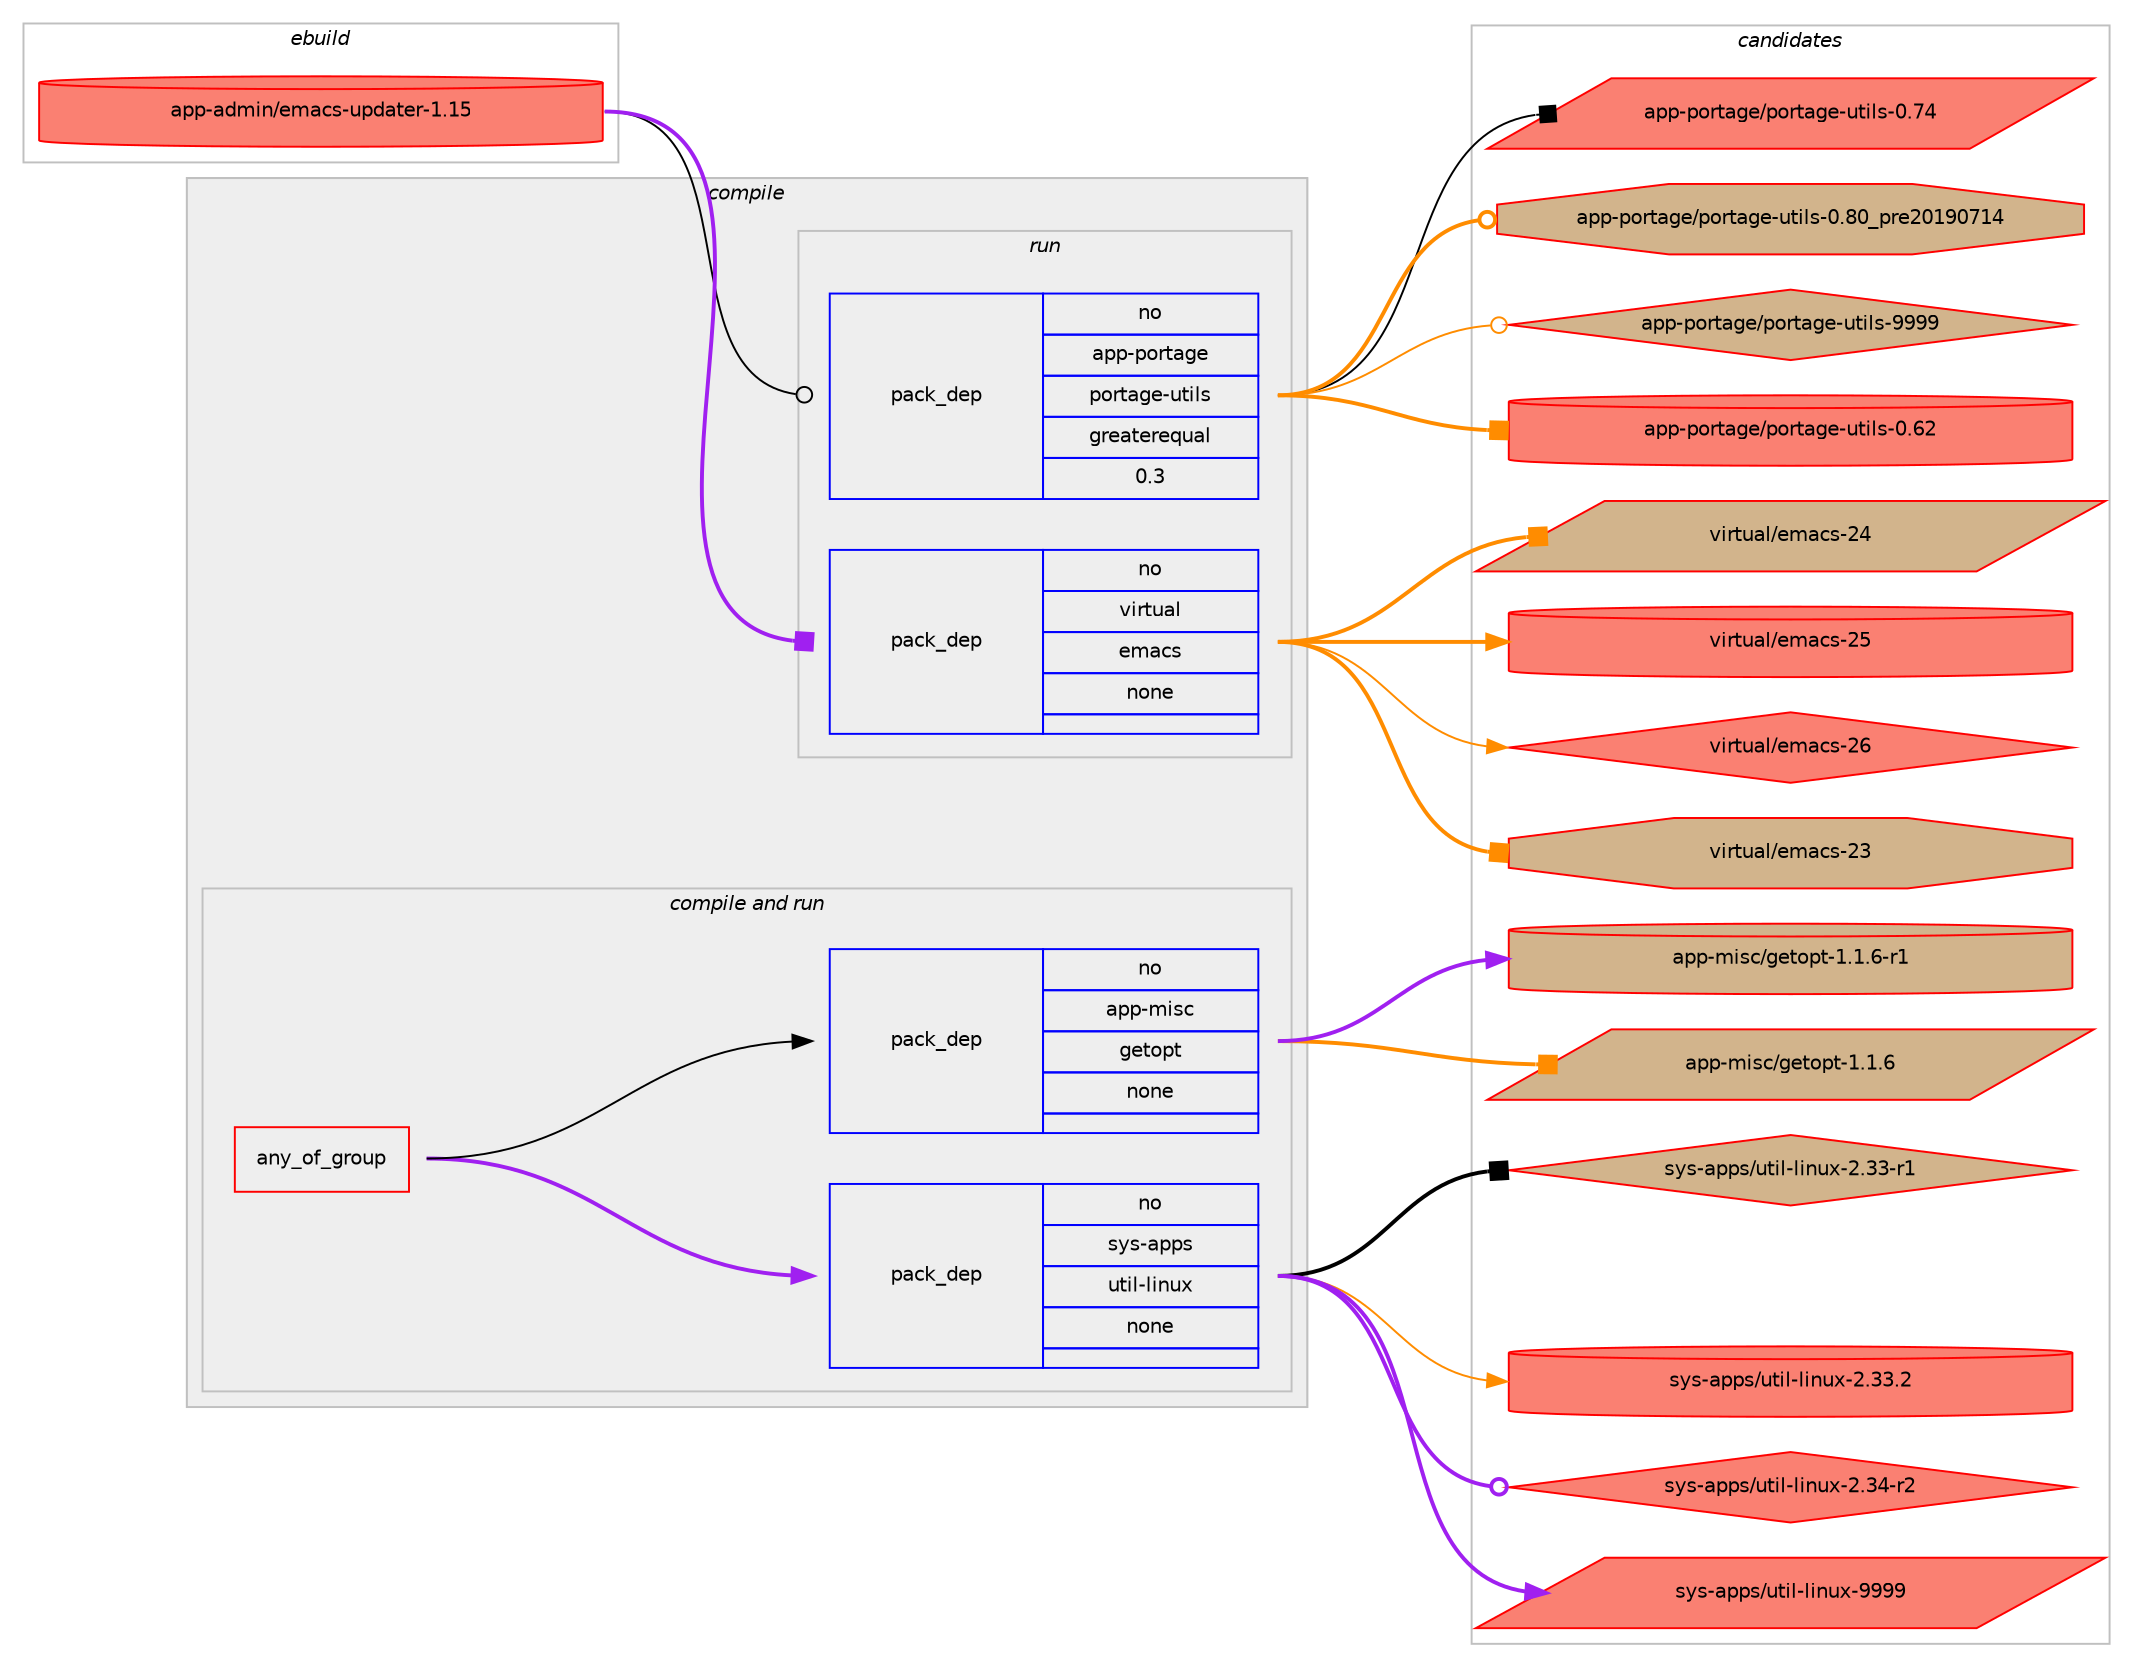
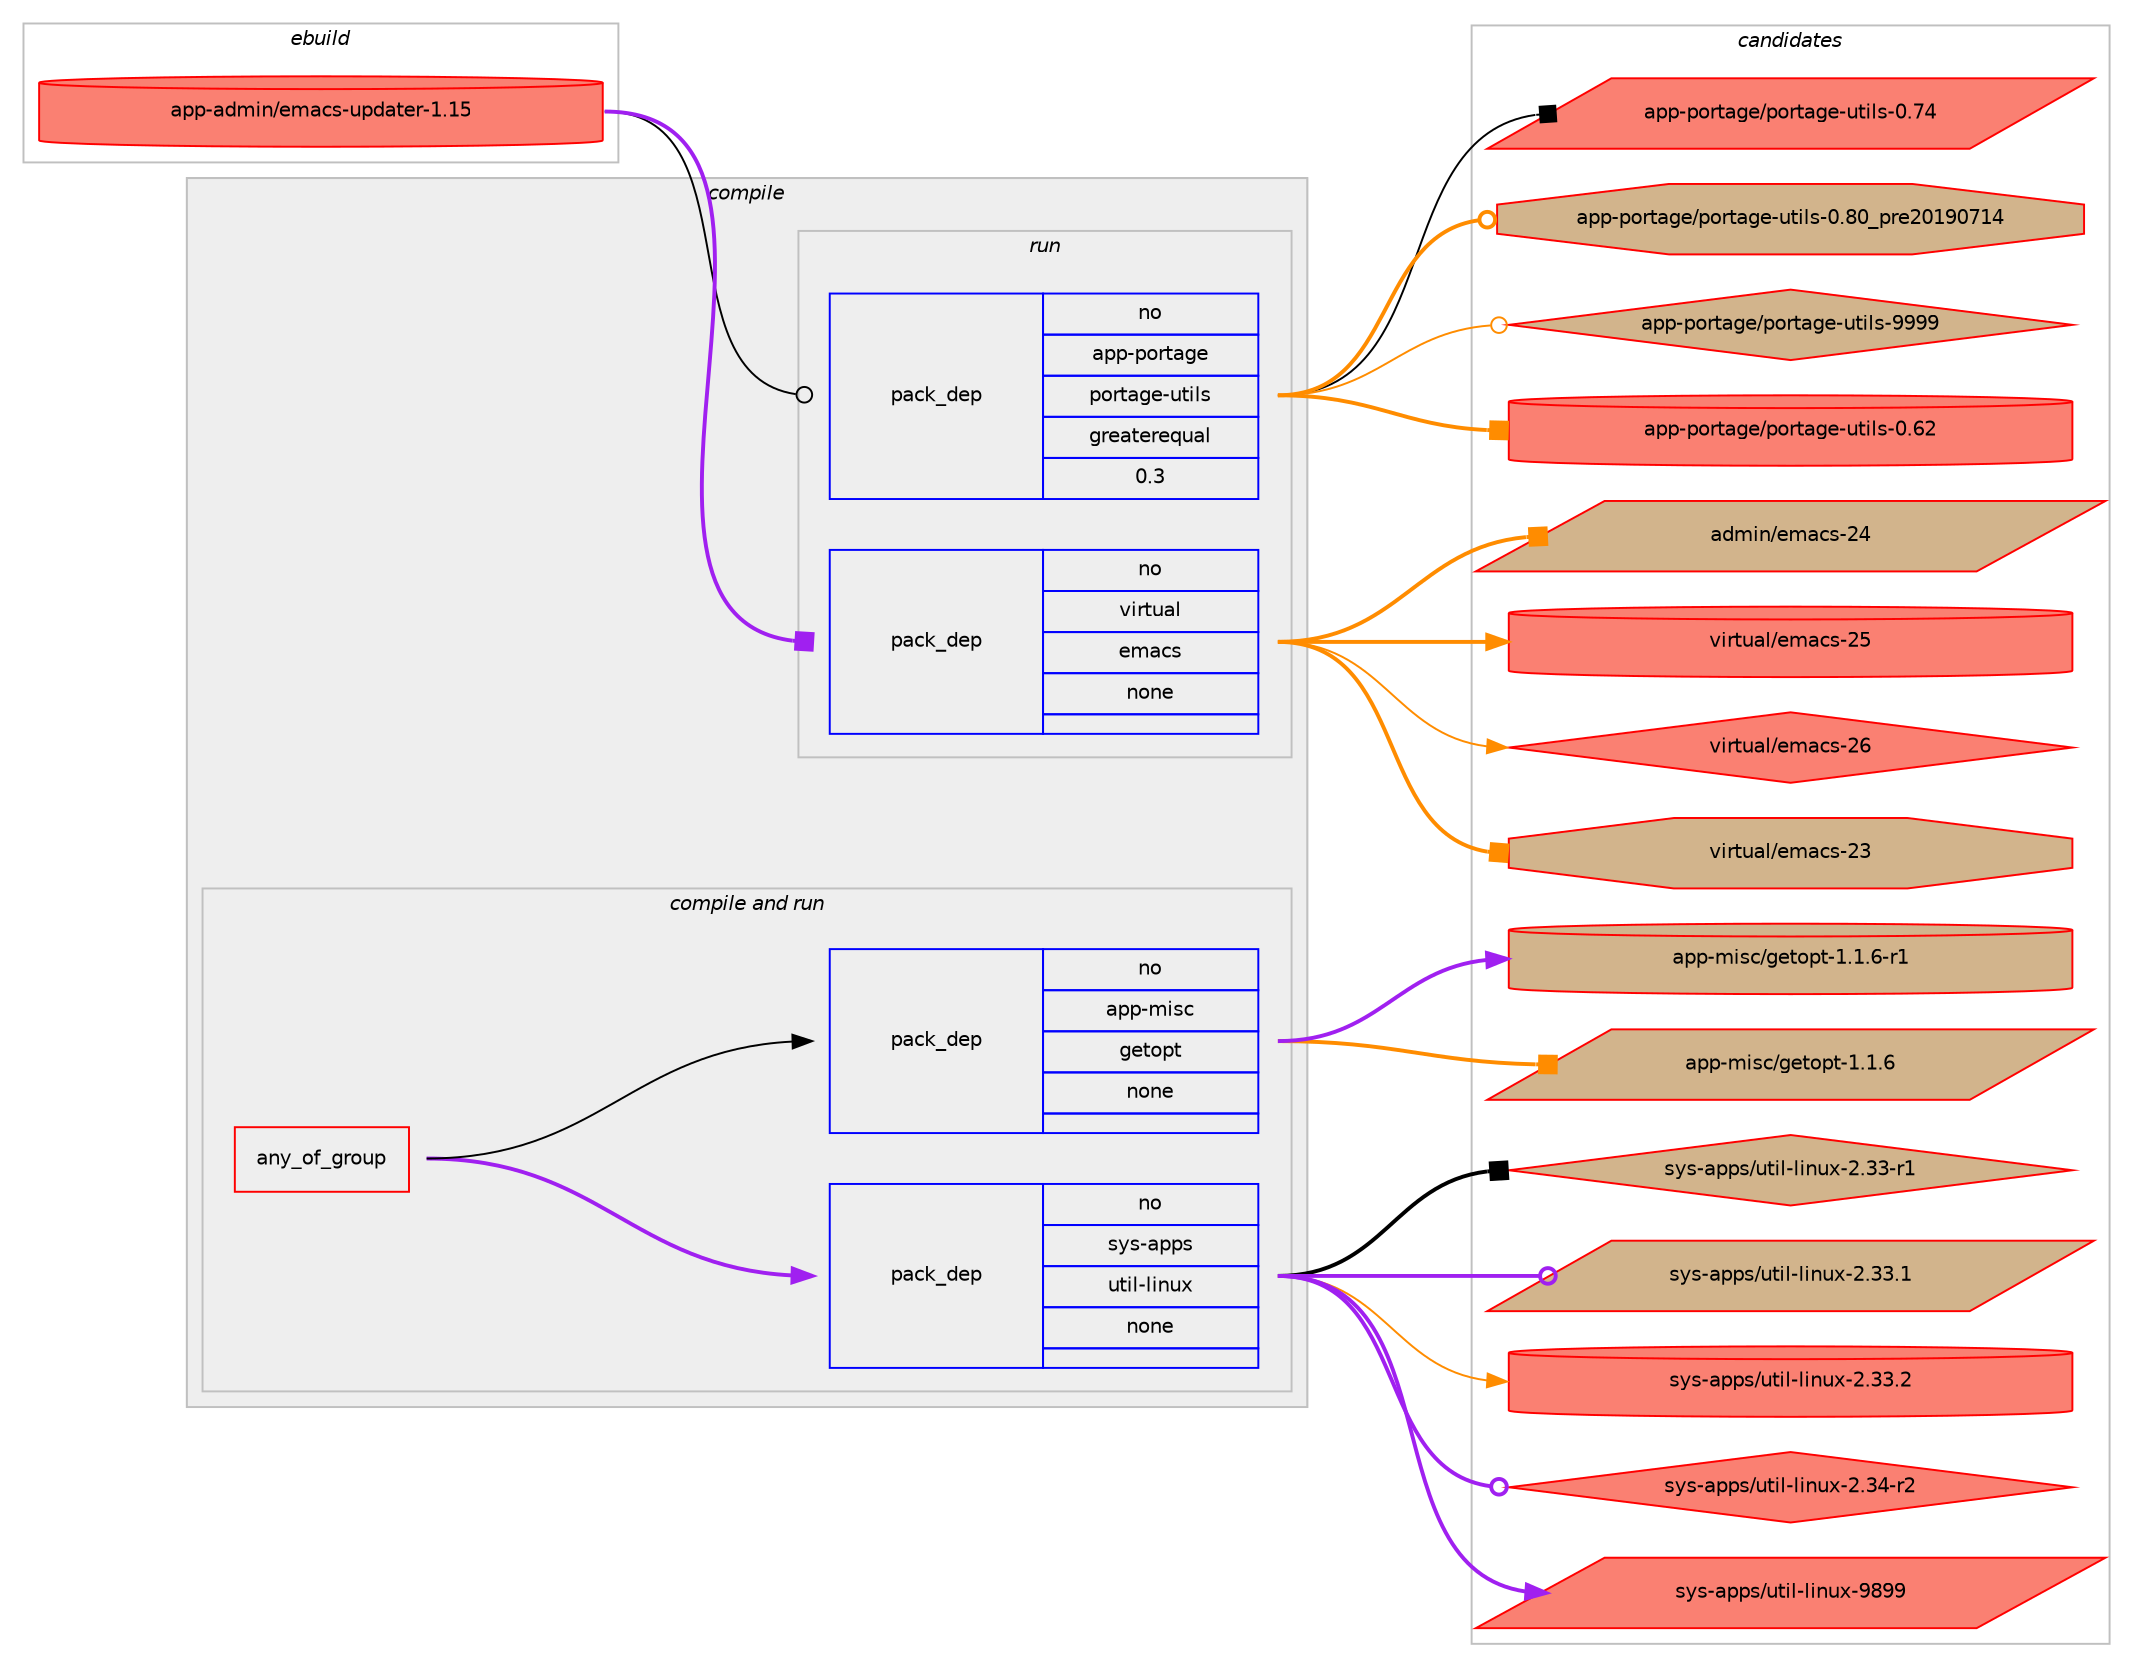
(1791, 536) -> (1791, 536)
none -> (1791, 1276)
(1791, 1593) -> (1791, 1593)
